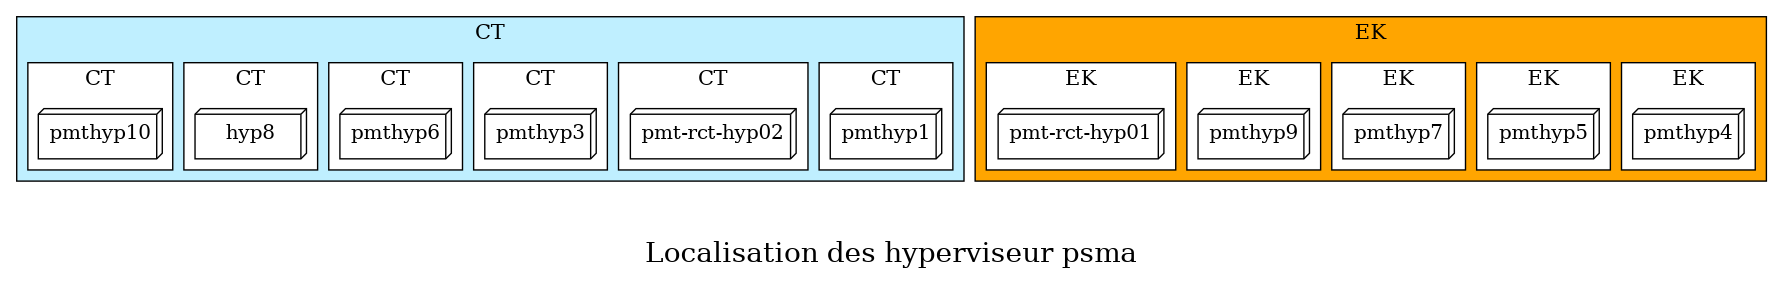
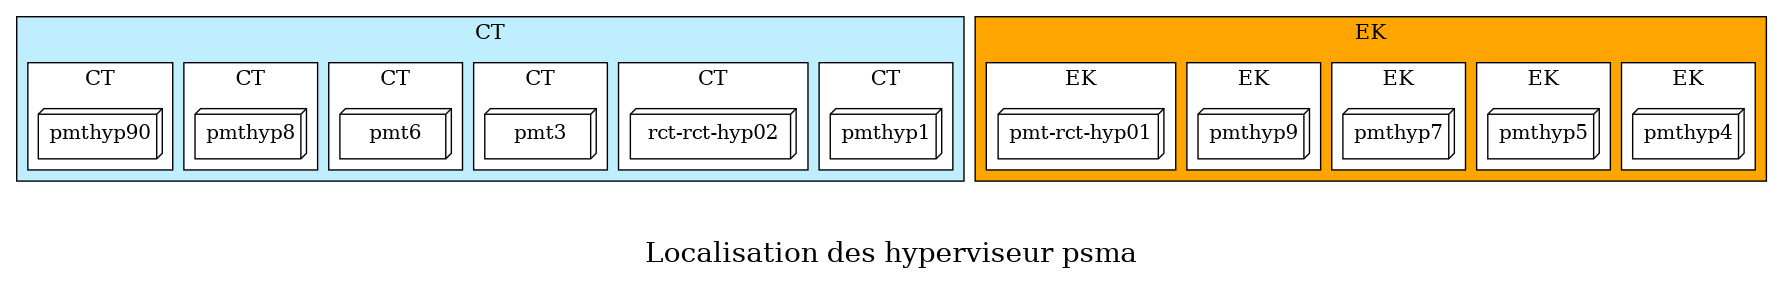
(100, 134) -> (100, 134)
(251, 134) -> (251, 134)
(396, 134) -> (396, 134)
(541, 134) -> (541, 134)
(713, 134) -> (713, 134)
